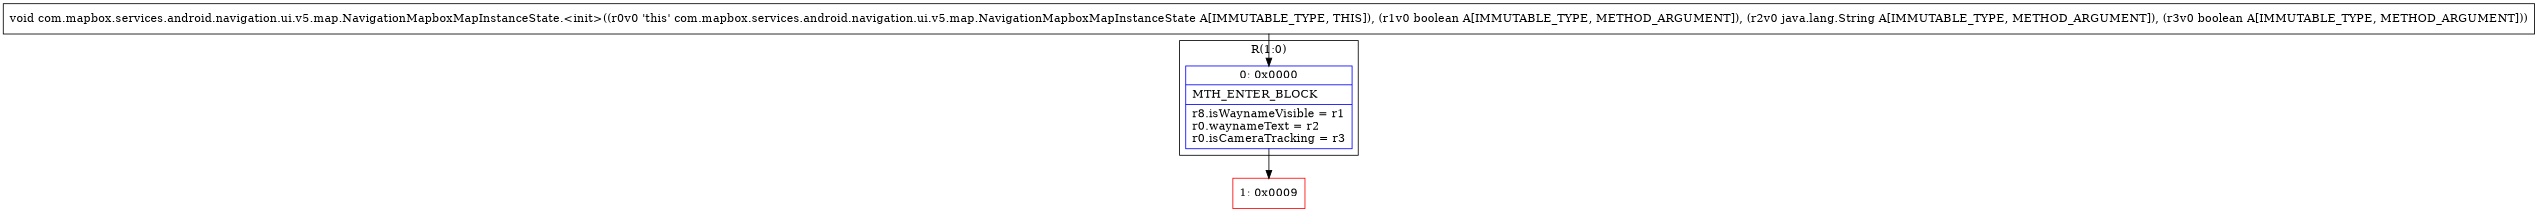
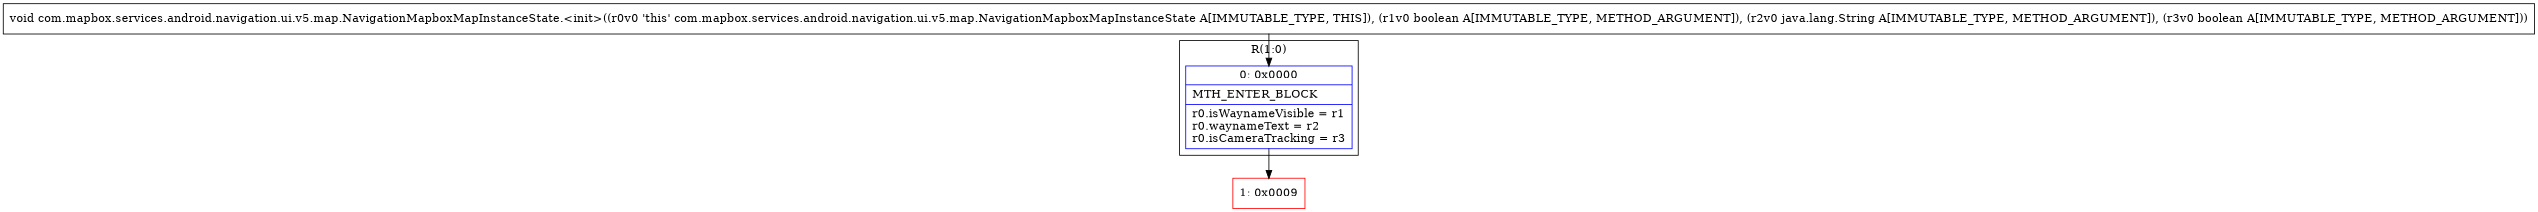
(1269, 114) -> (1269, 114)
